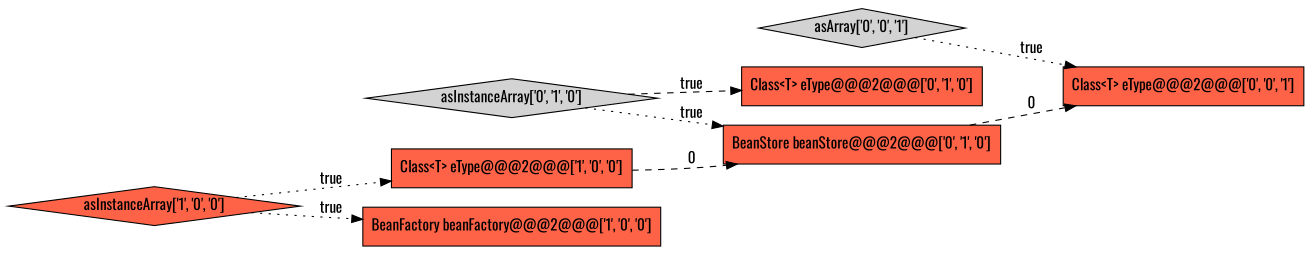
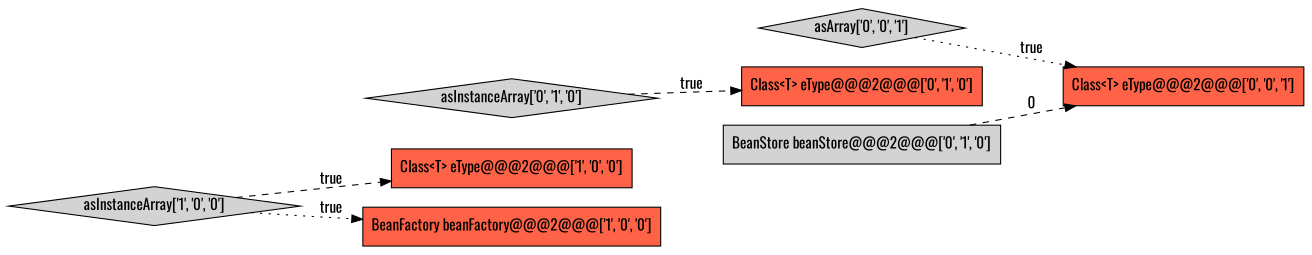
(649, 116) -> none
(862, 145) -> (862, 145)
(679, 169) -> none
(308, 190) -> (308, 190)
(154, 206) -> (154, 206)
